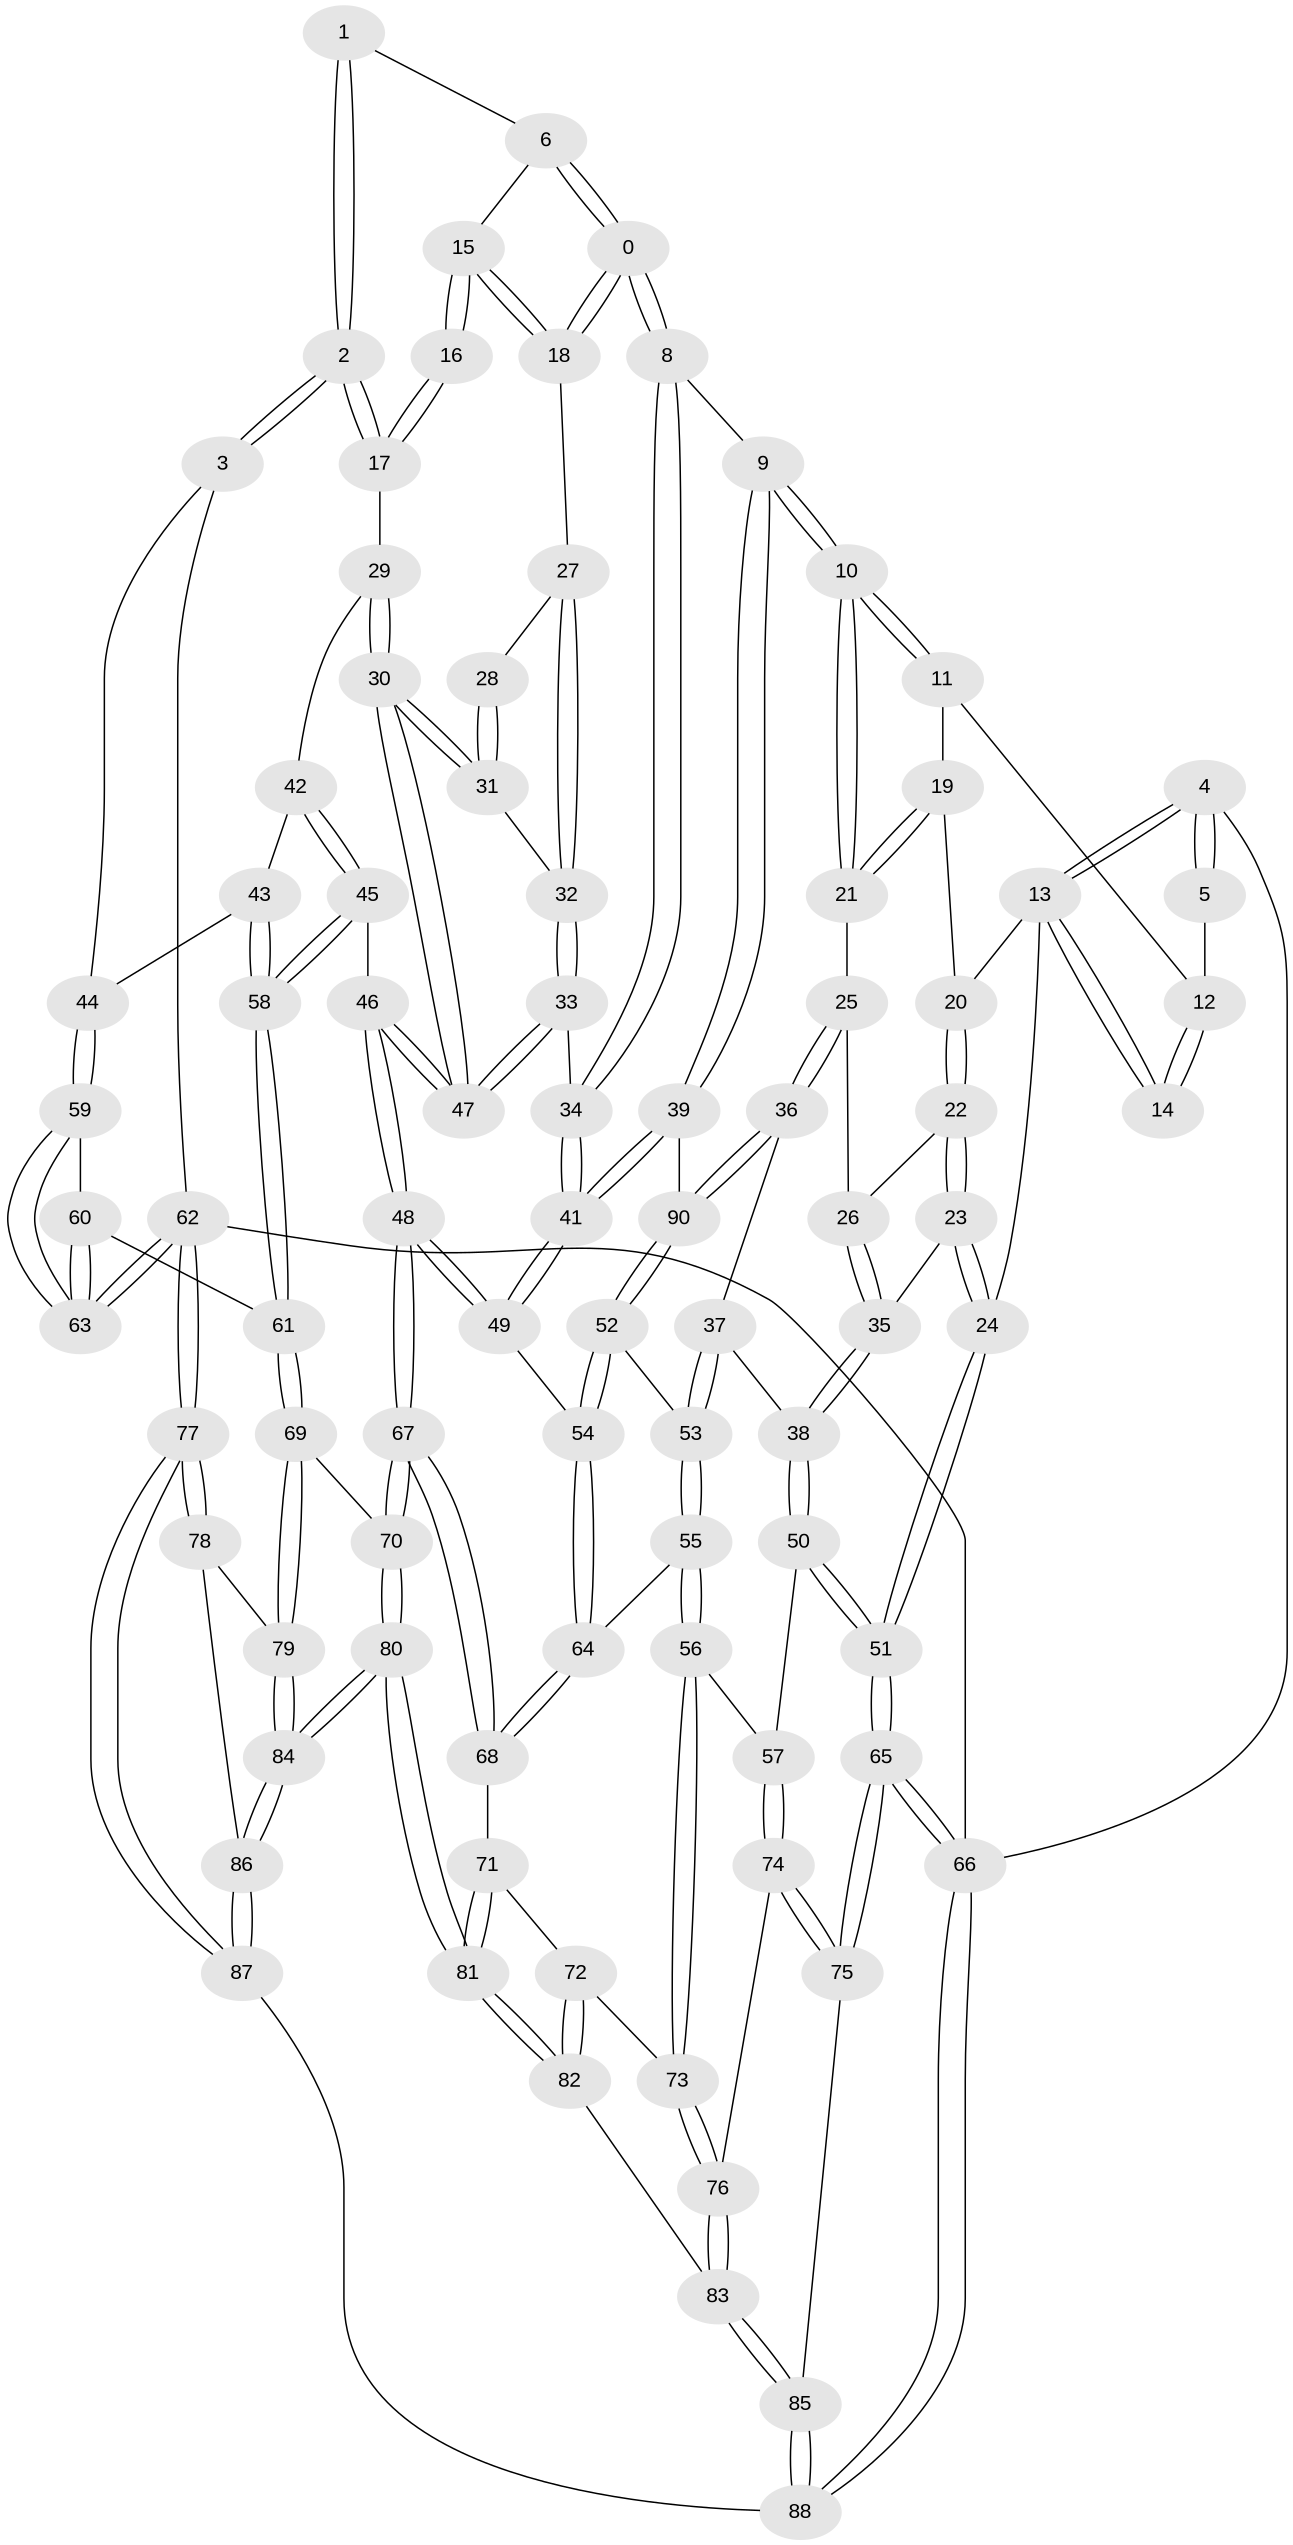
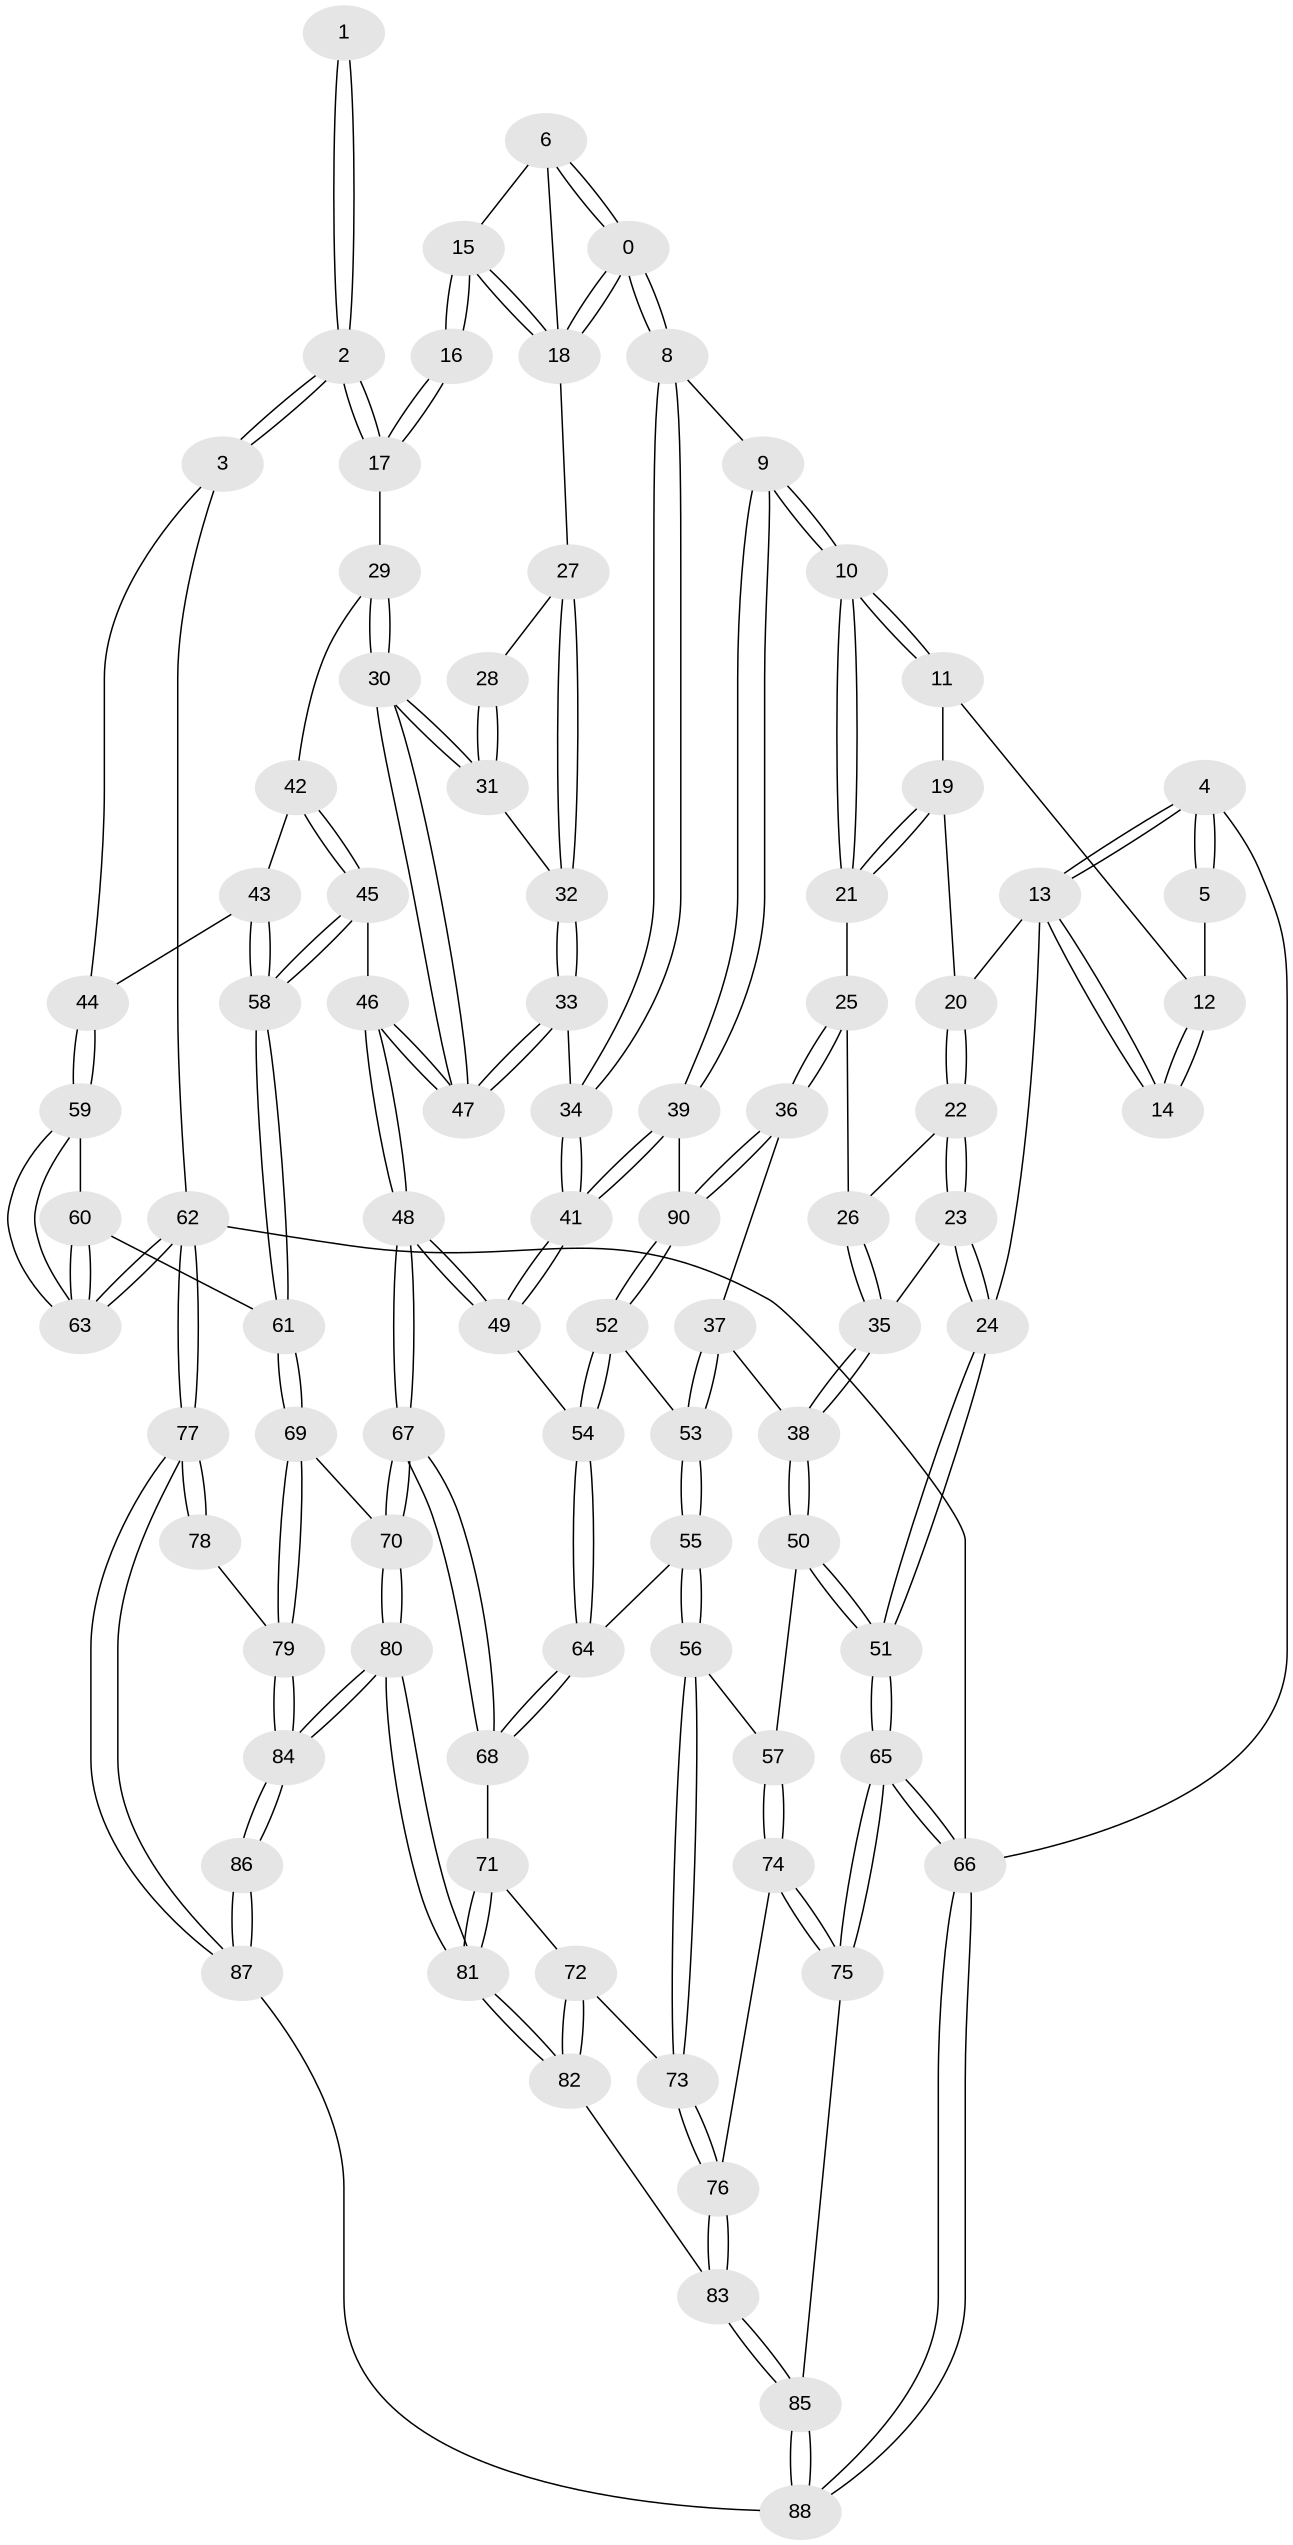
(445, 87) -> (553, 248)
(220, 1704) -> none
